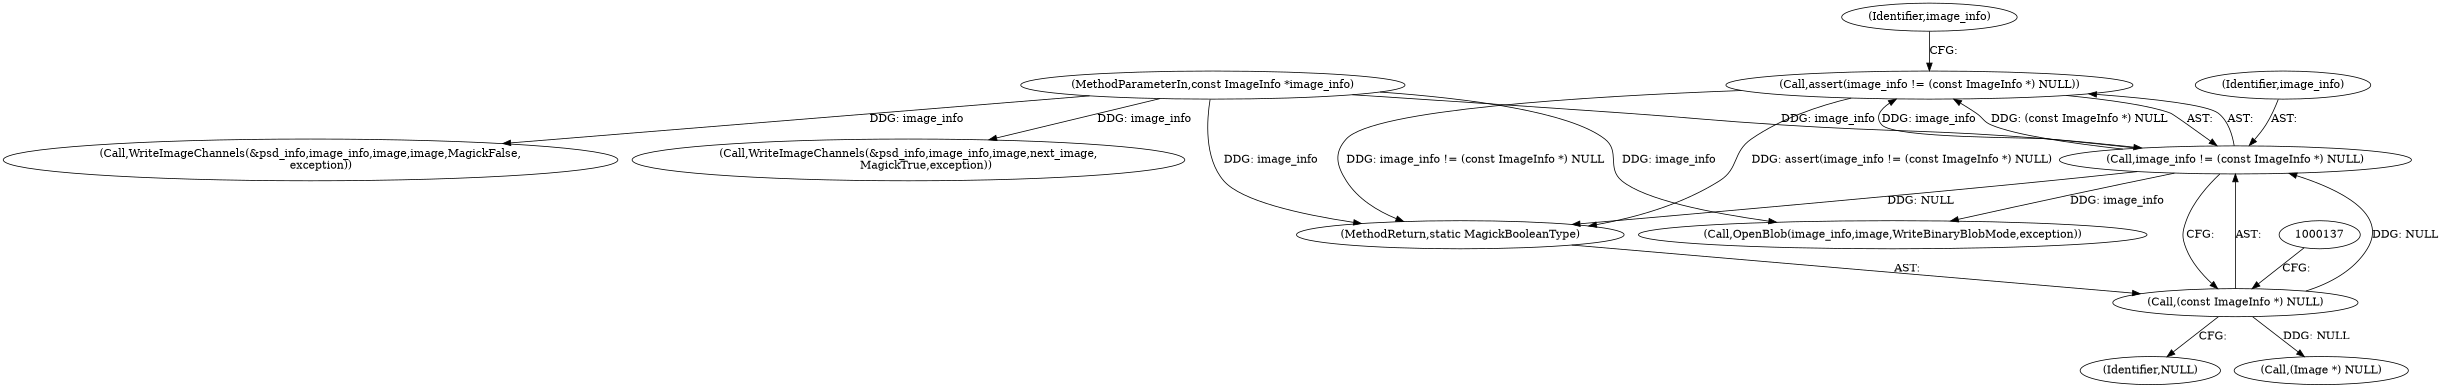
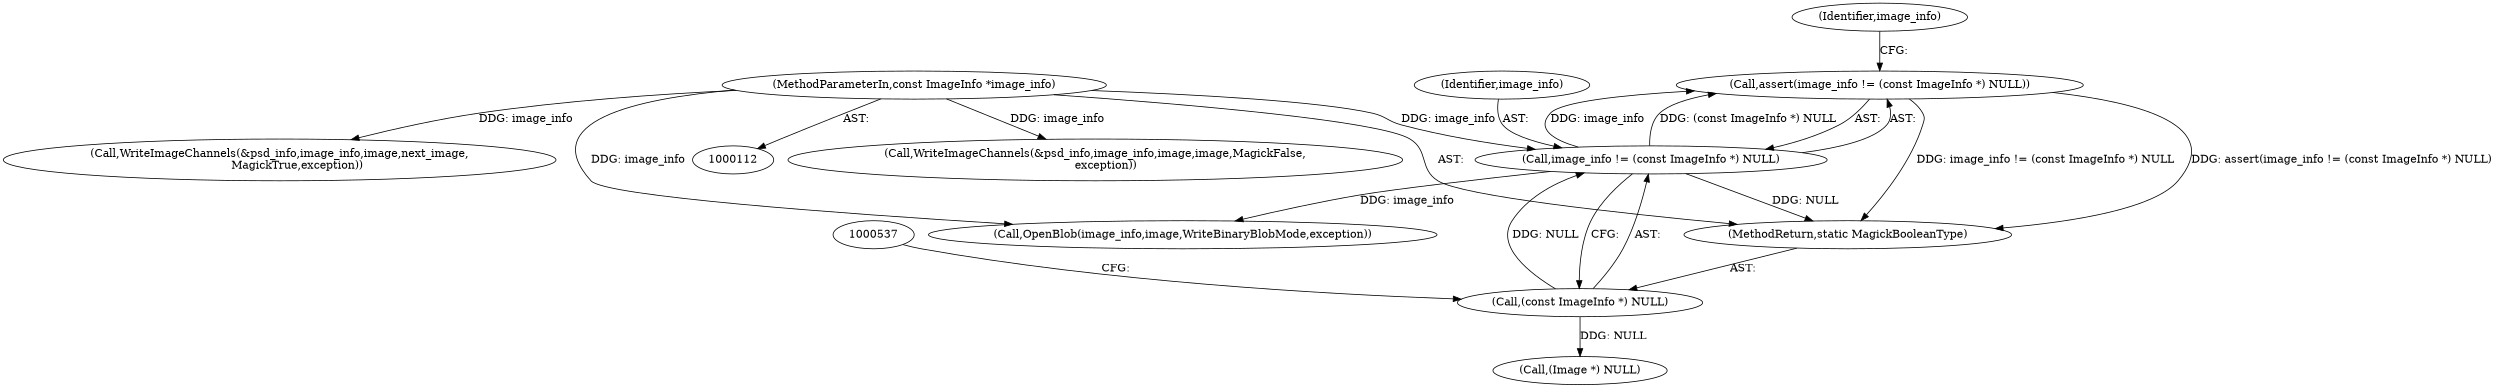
none -> (733, 160)
(1271, 160) -> (1453, 160)
(2320, 235) -> (874, 235)
(2150, 371) -> none
